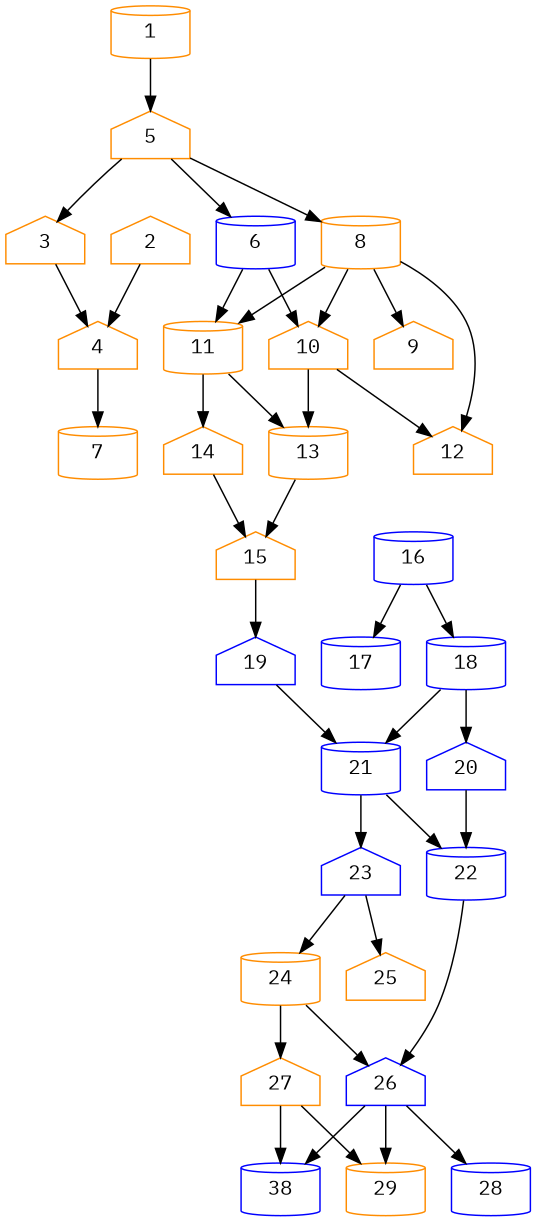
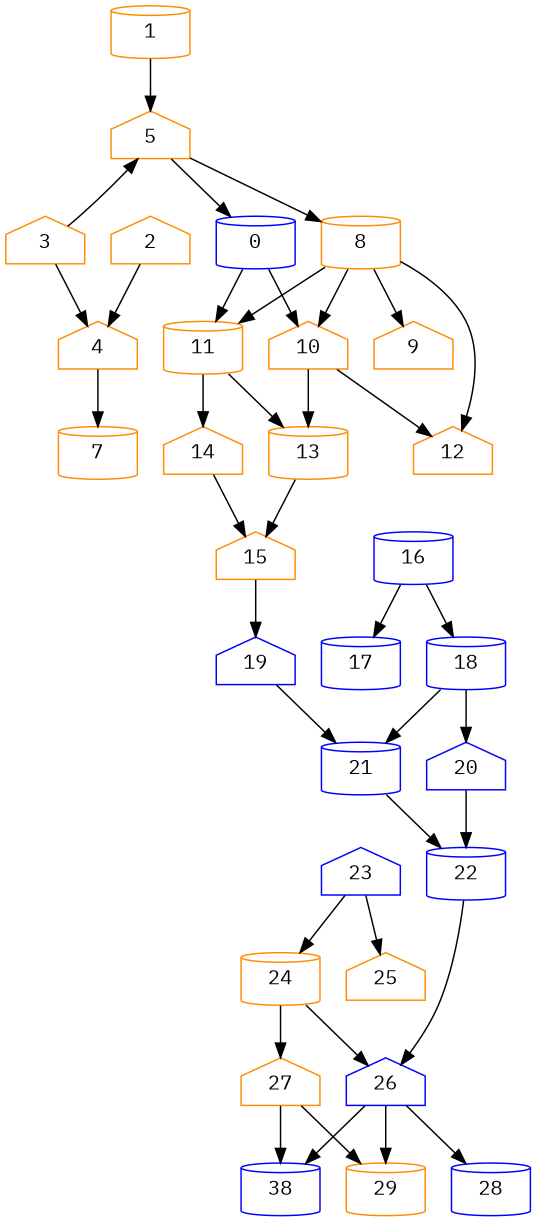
(94, 184) -> (98, 199)
(256, 243) -> (256, 243)
(361, 814) -> none
